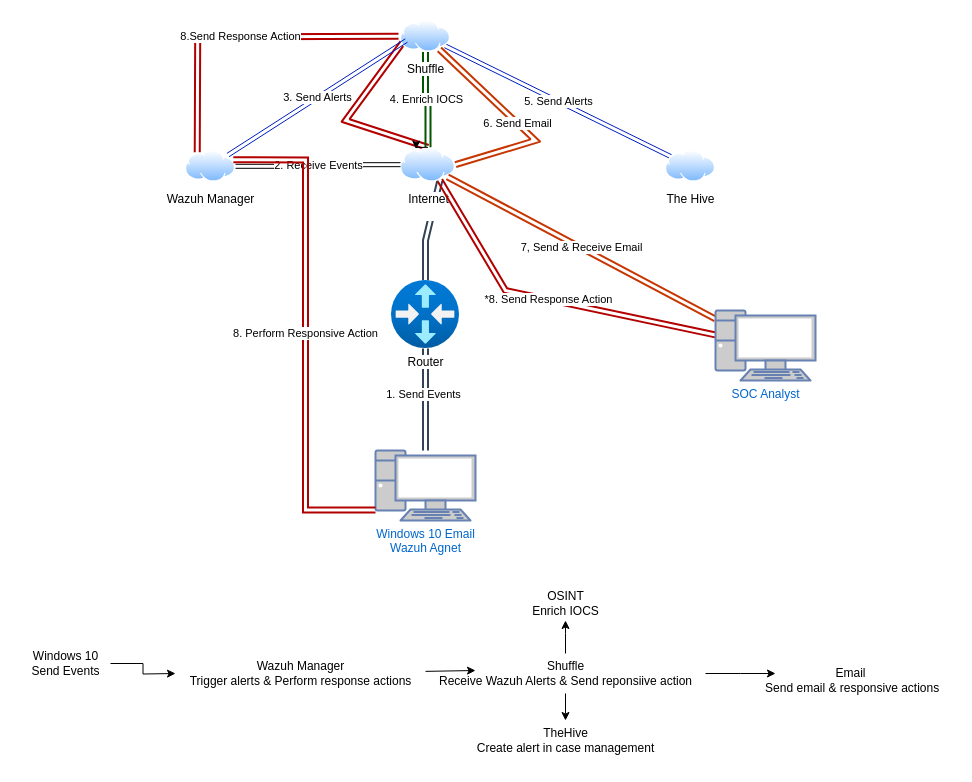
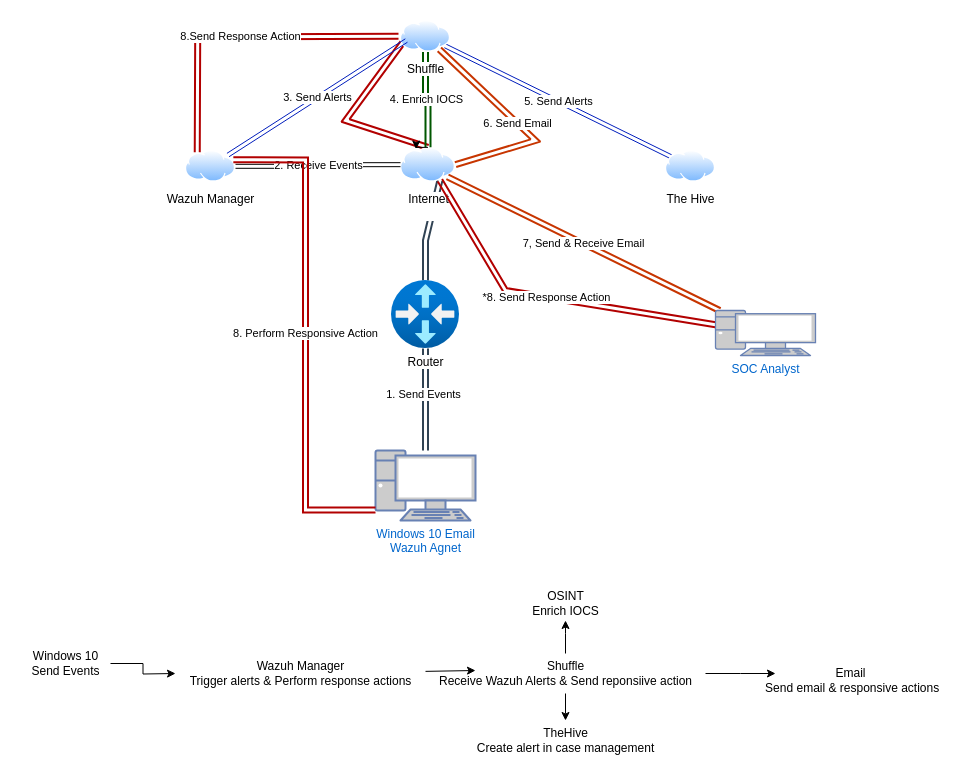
(766, 346) -> (766, 333)
